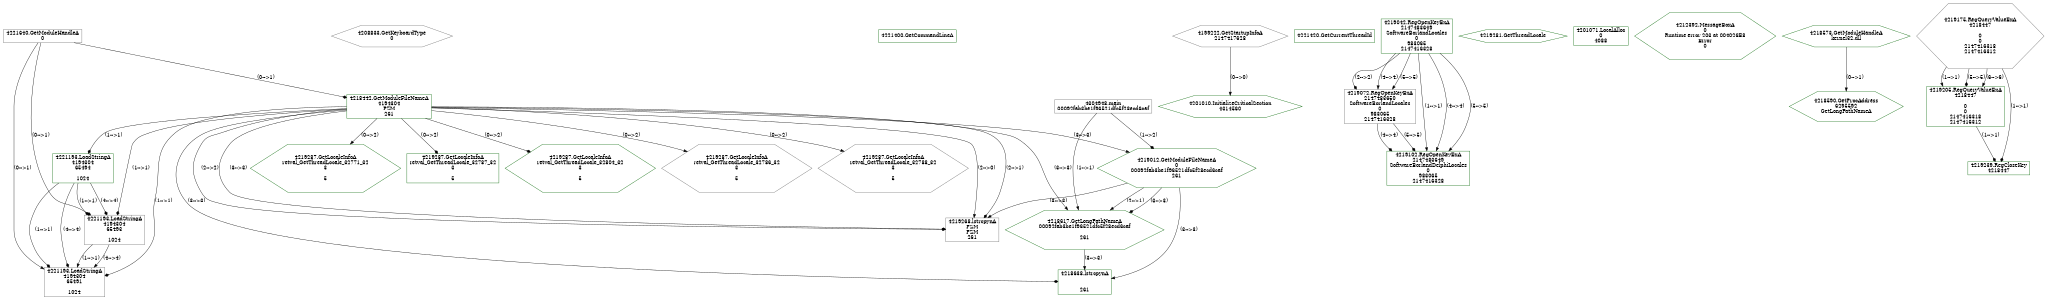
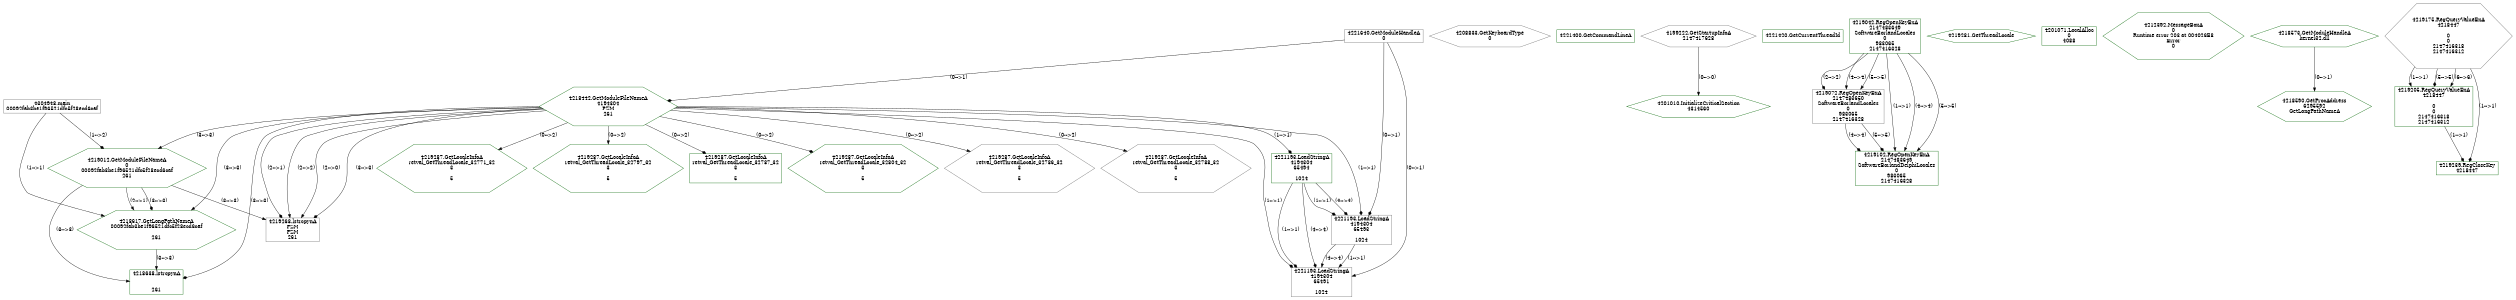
(389, 106) -> (608, 106)
none -> (608, 168)
